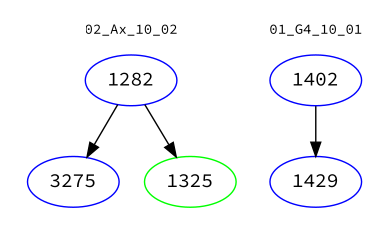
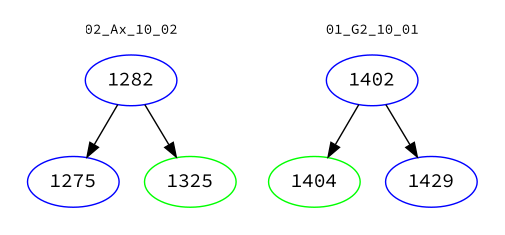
(316, 30) -> (373, 30)
(73, 182) -> (73, 182)
none -> (314, 182)
